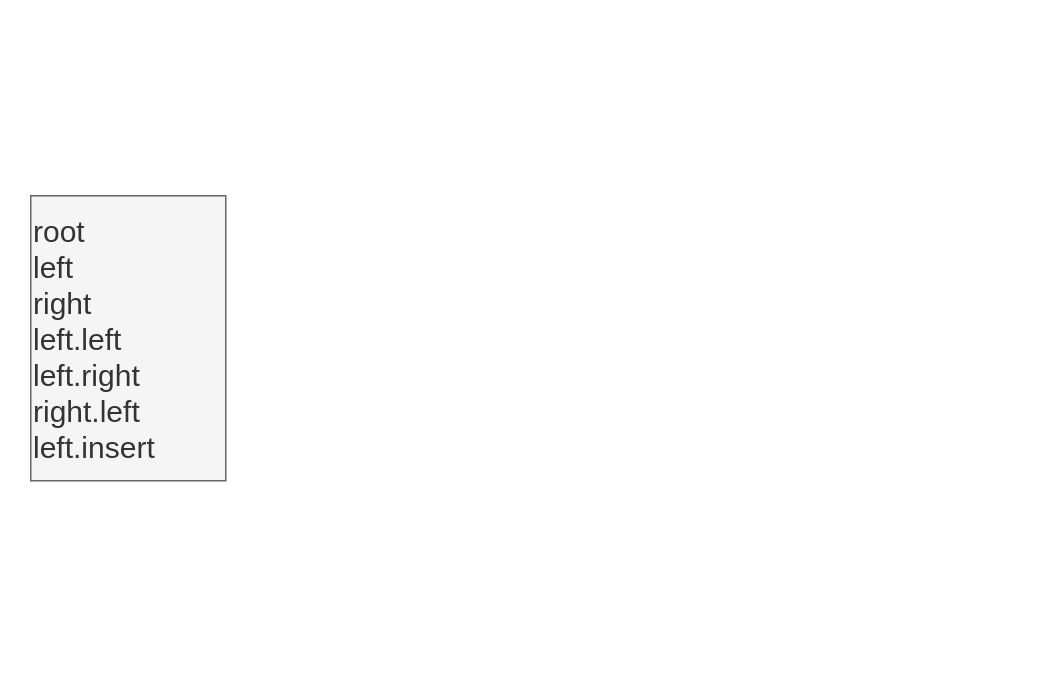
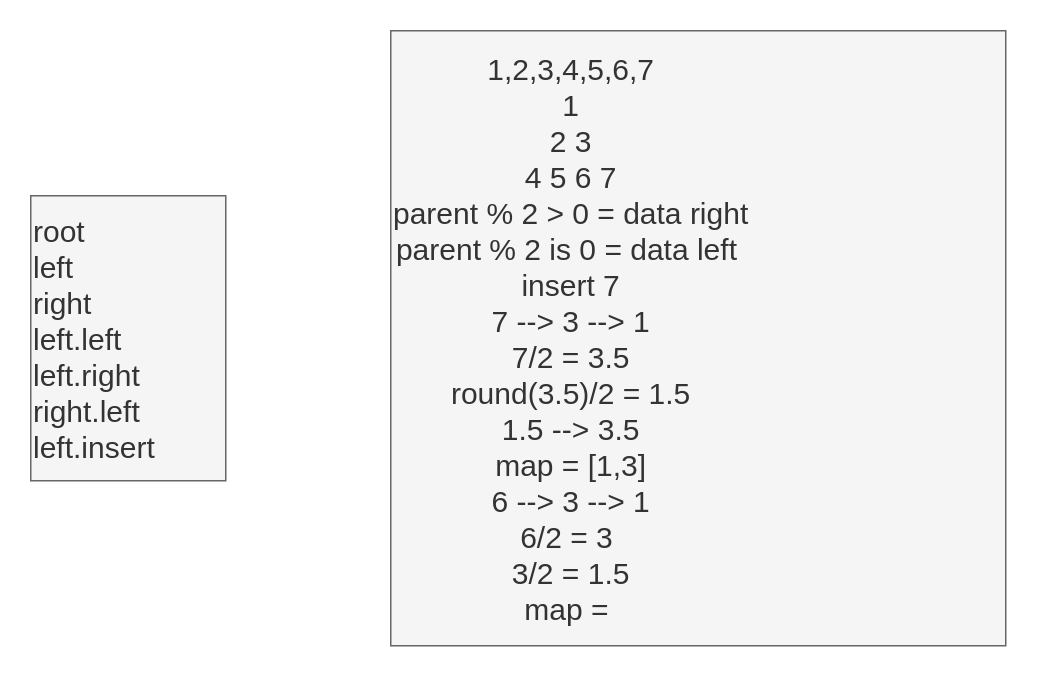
none -> (698, 338)
